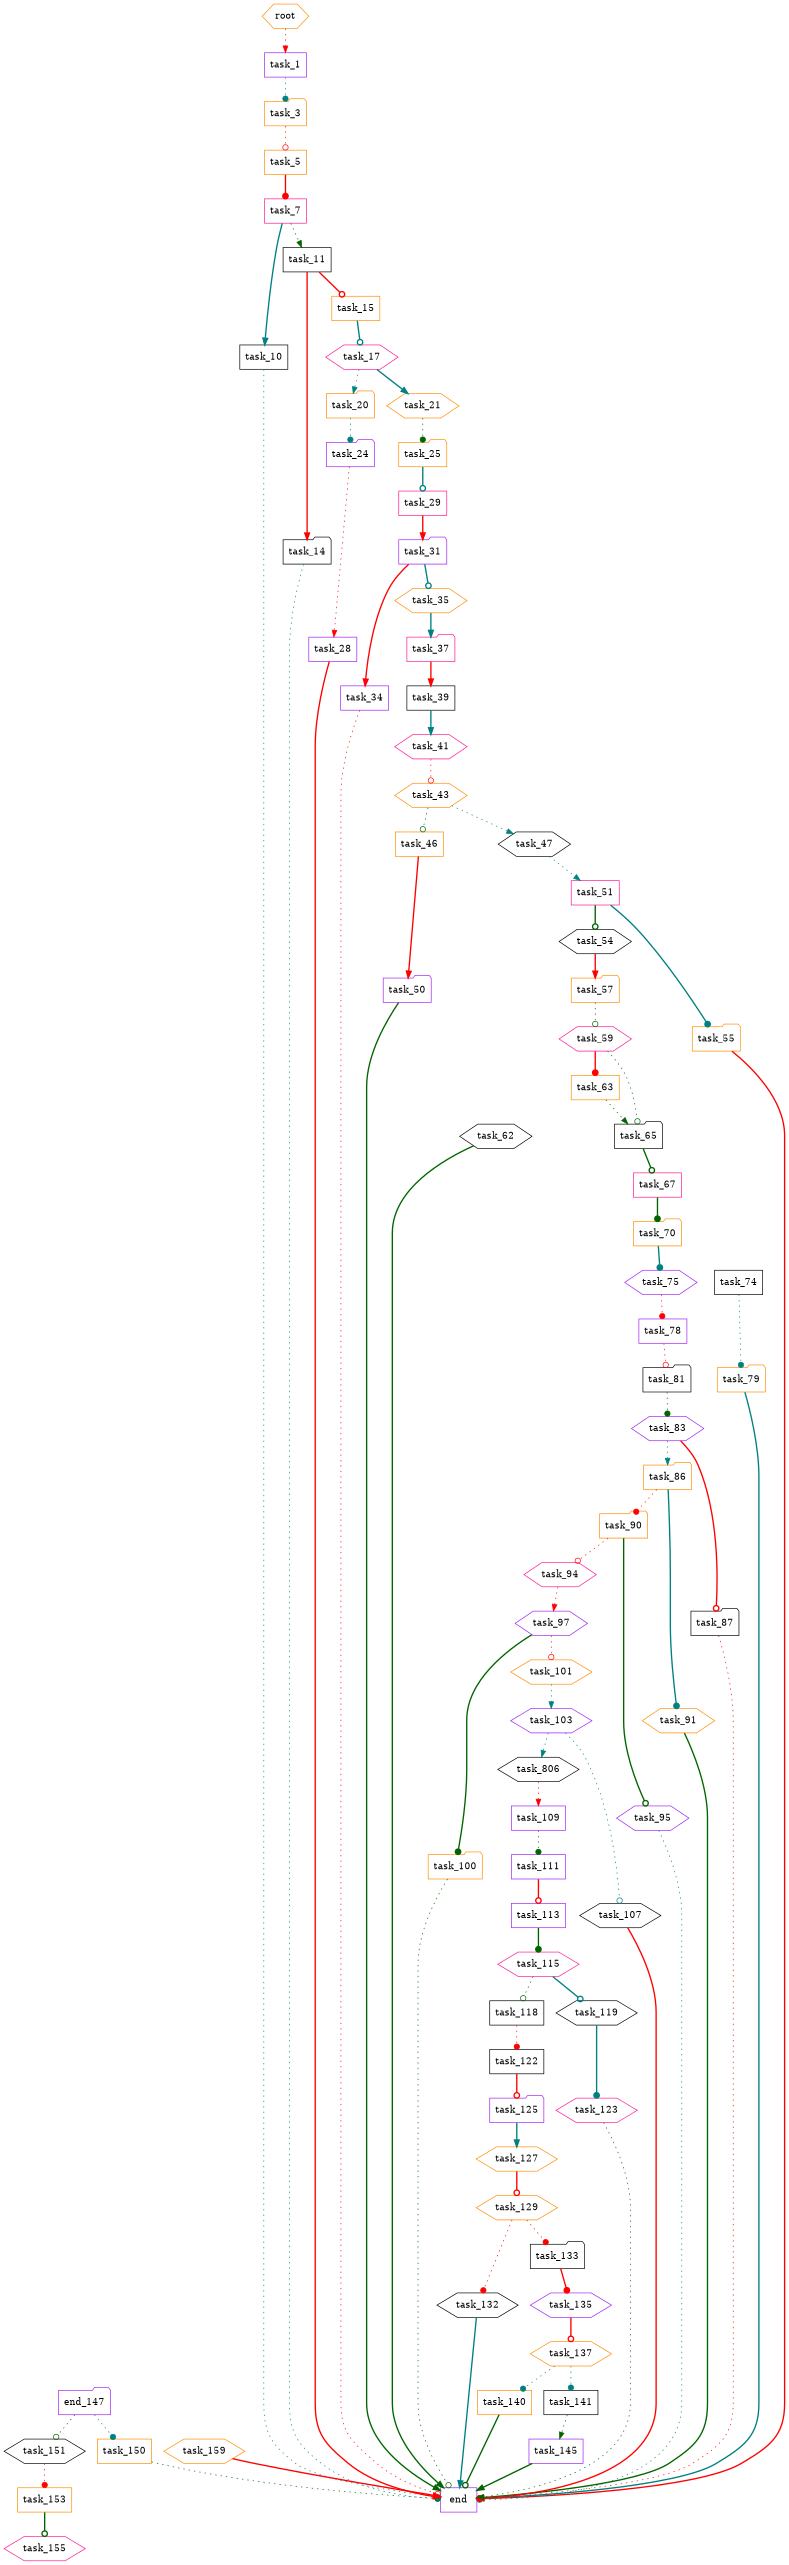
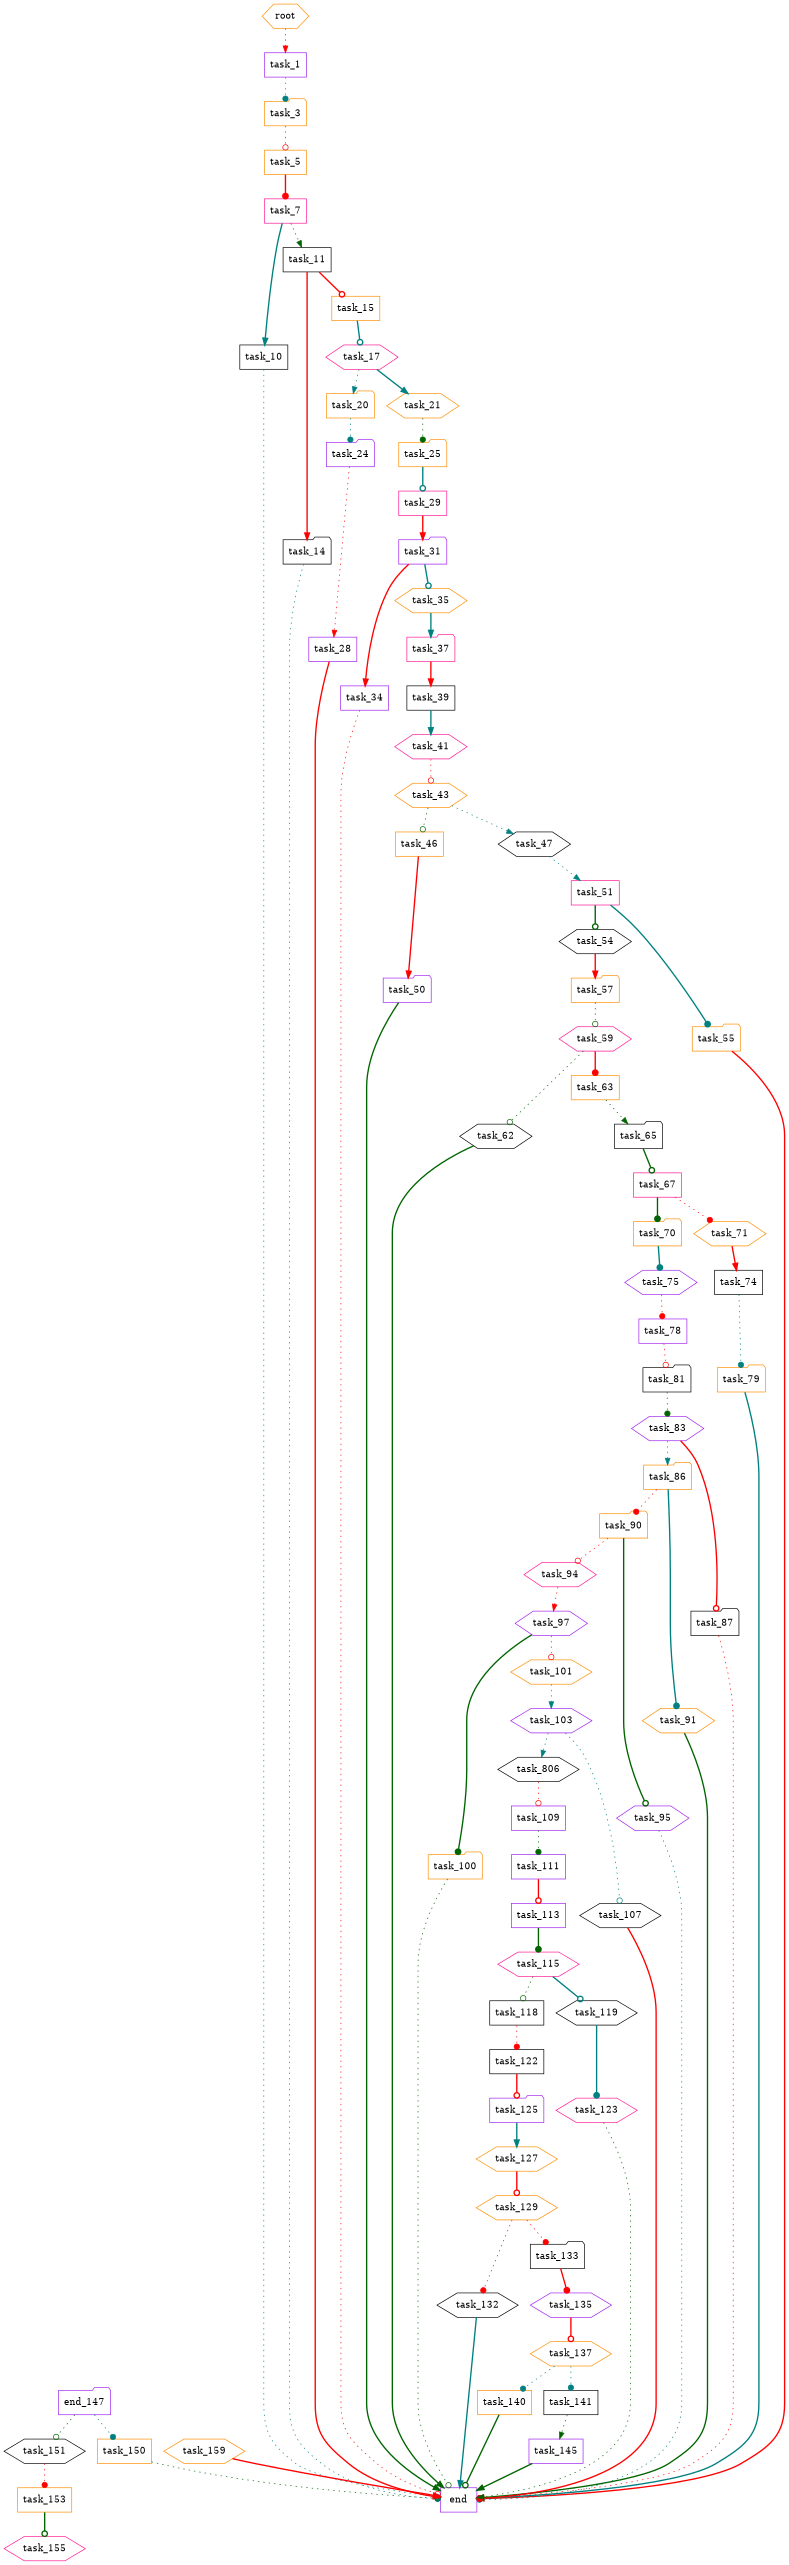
(629, 1082) -> (548, 1086)
none -> (730, 1234)
(538, 1790) -> (538, 1790)
